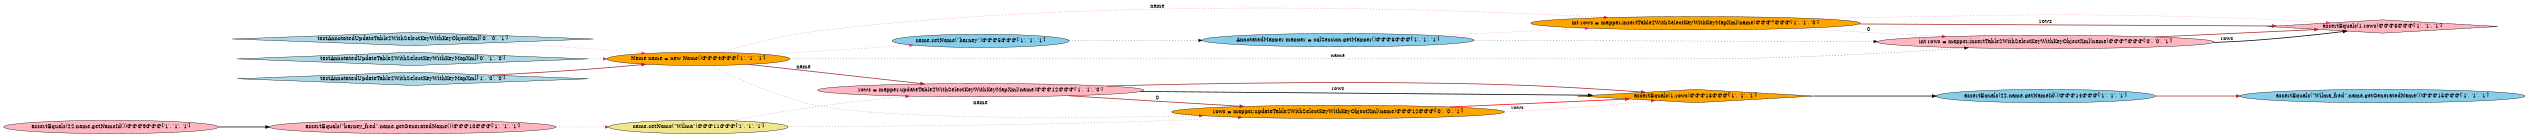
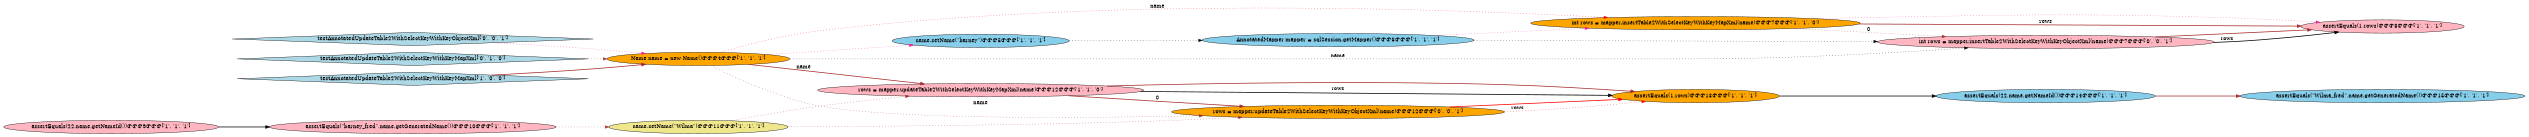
(2383, 26) -> (2383, 26)
(1695, 96) -> (1695, 96)
